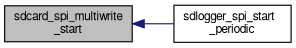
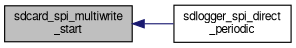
(233, 24) -> (233, 24)
